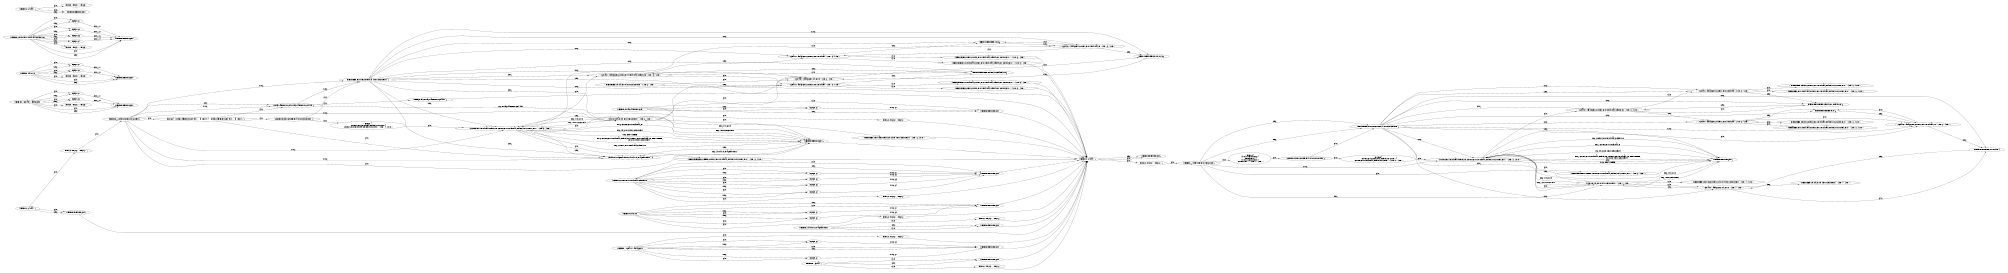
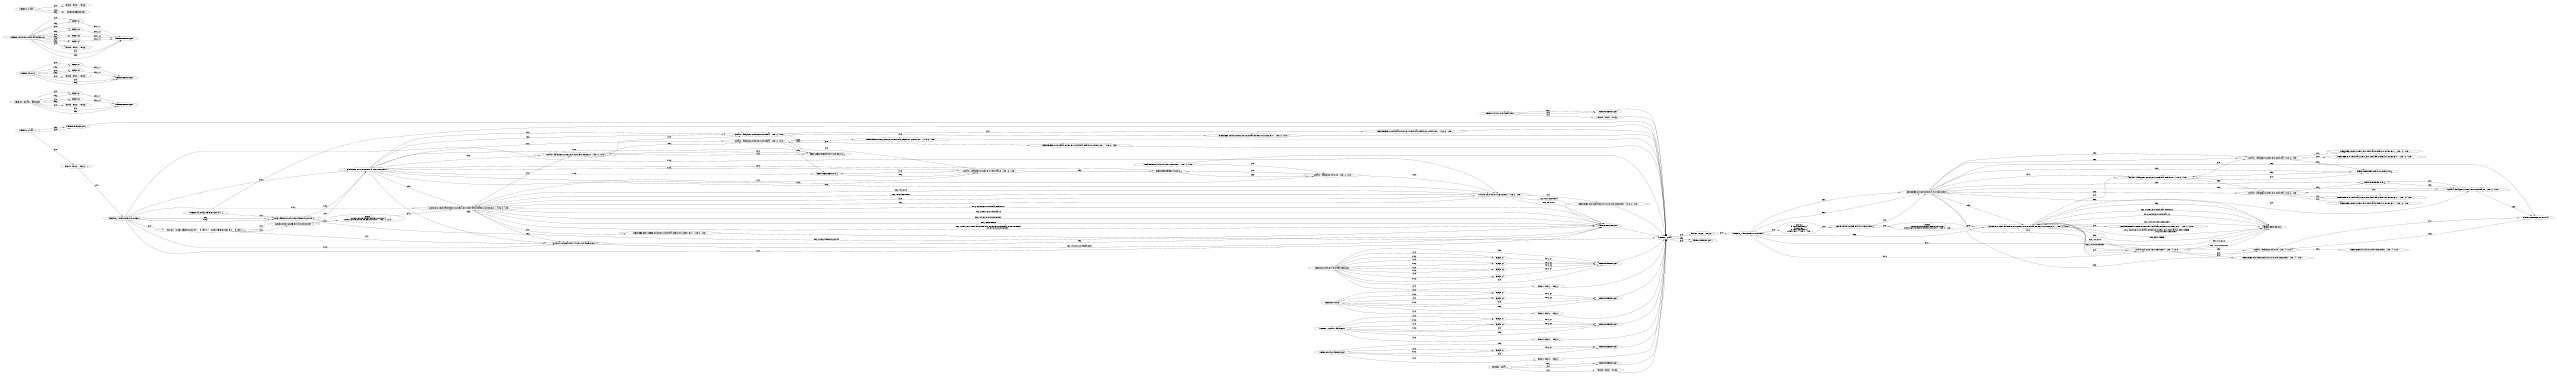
(363, 103) -> (248, 216)
(738, 104) -> none
